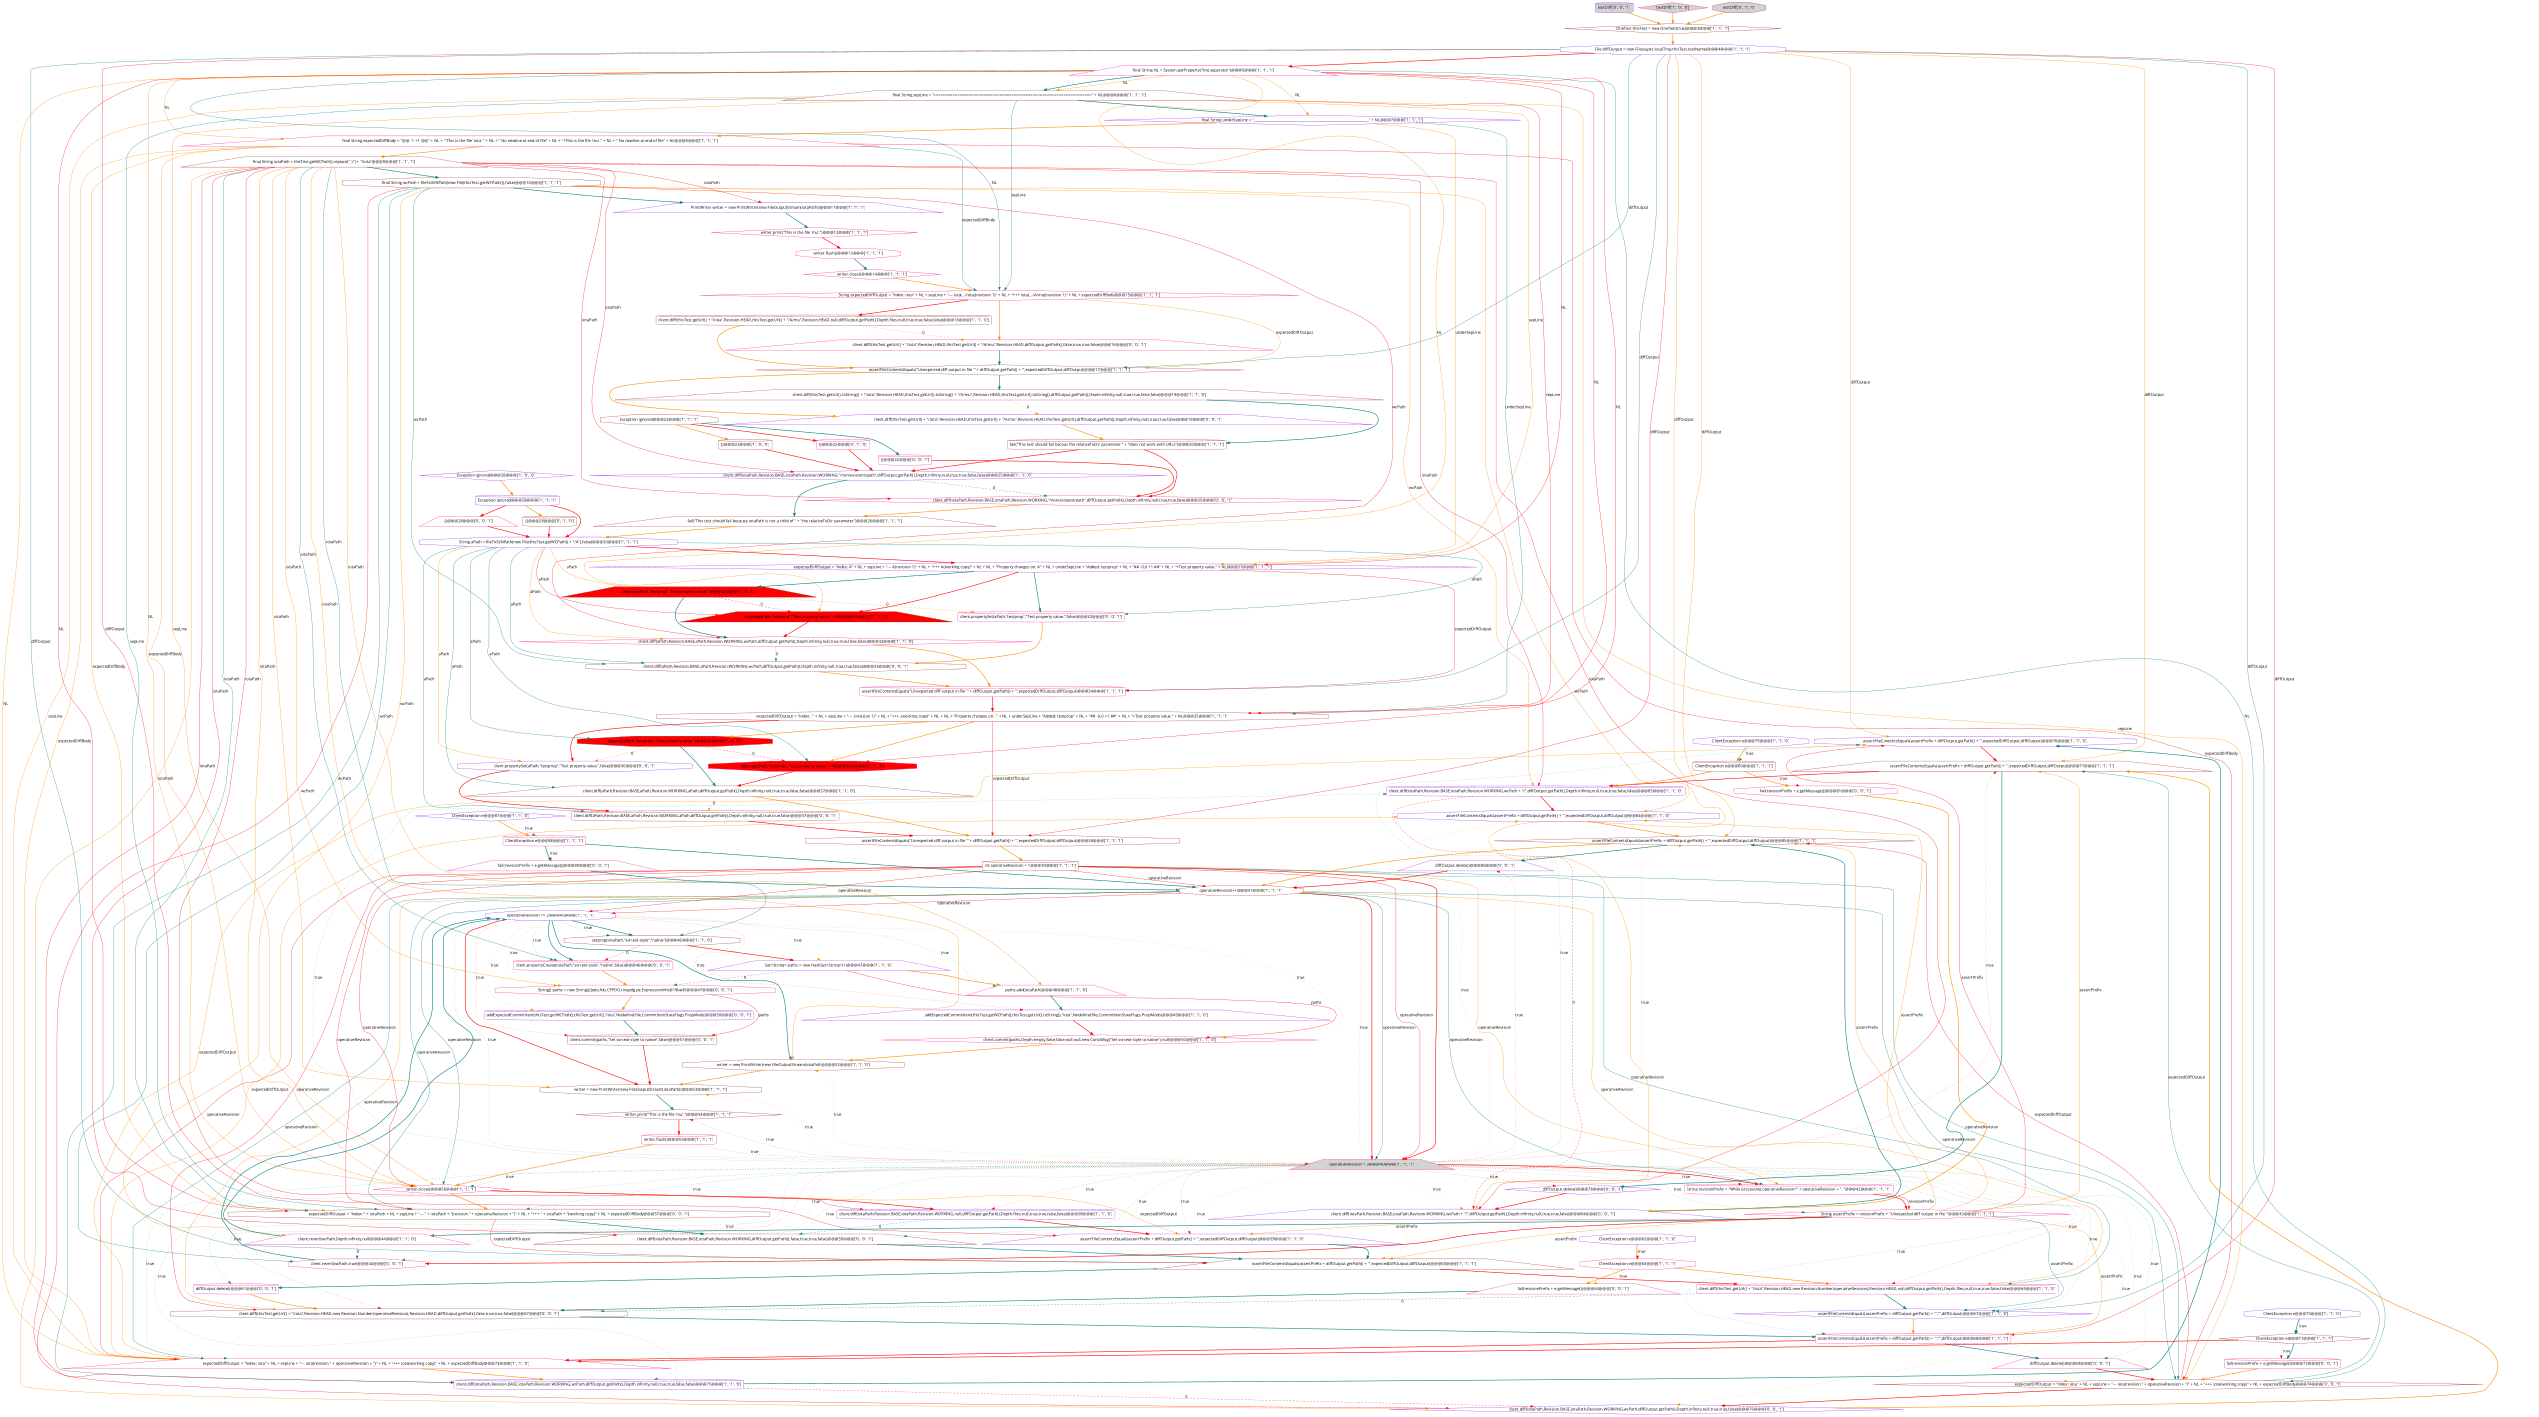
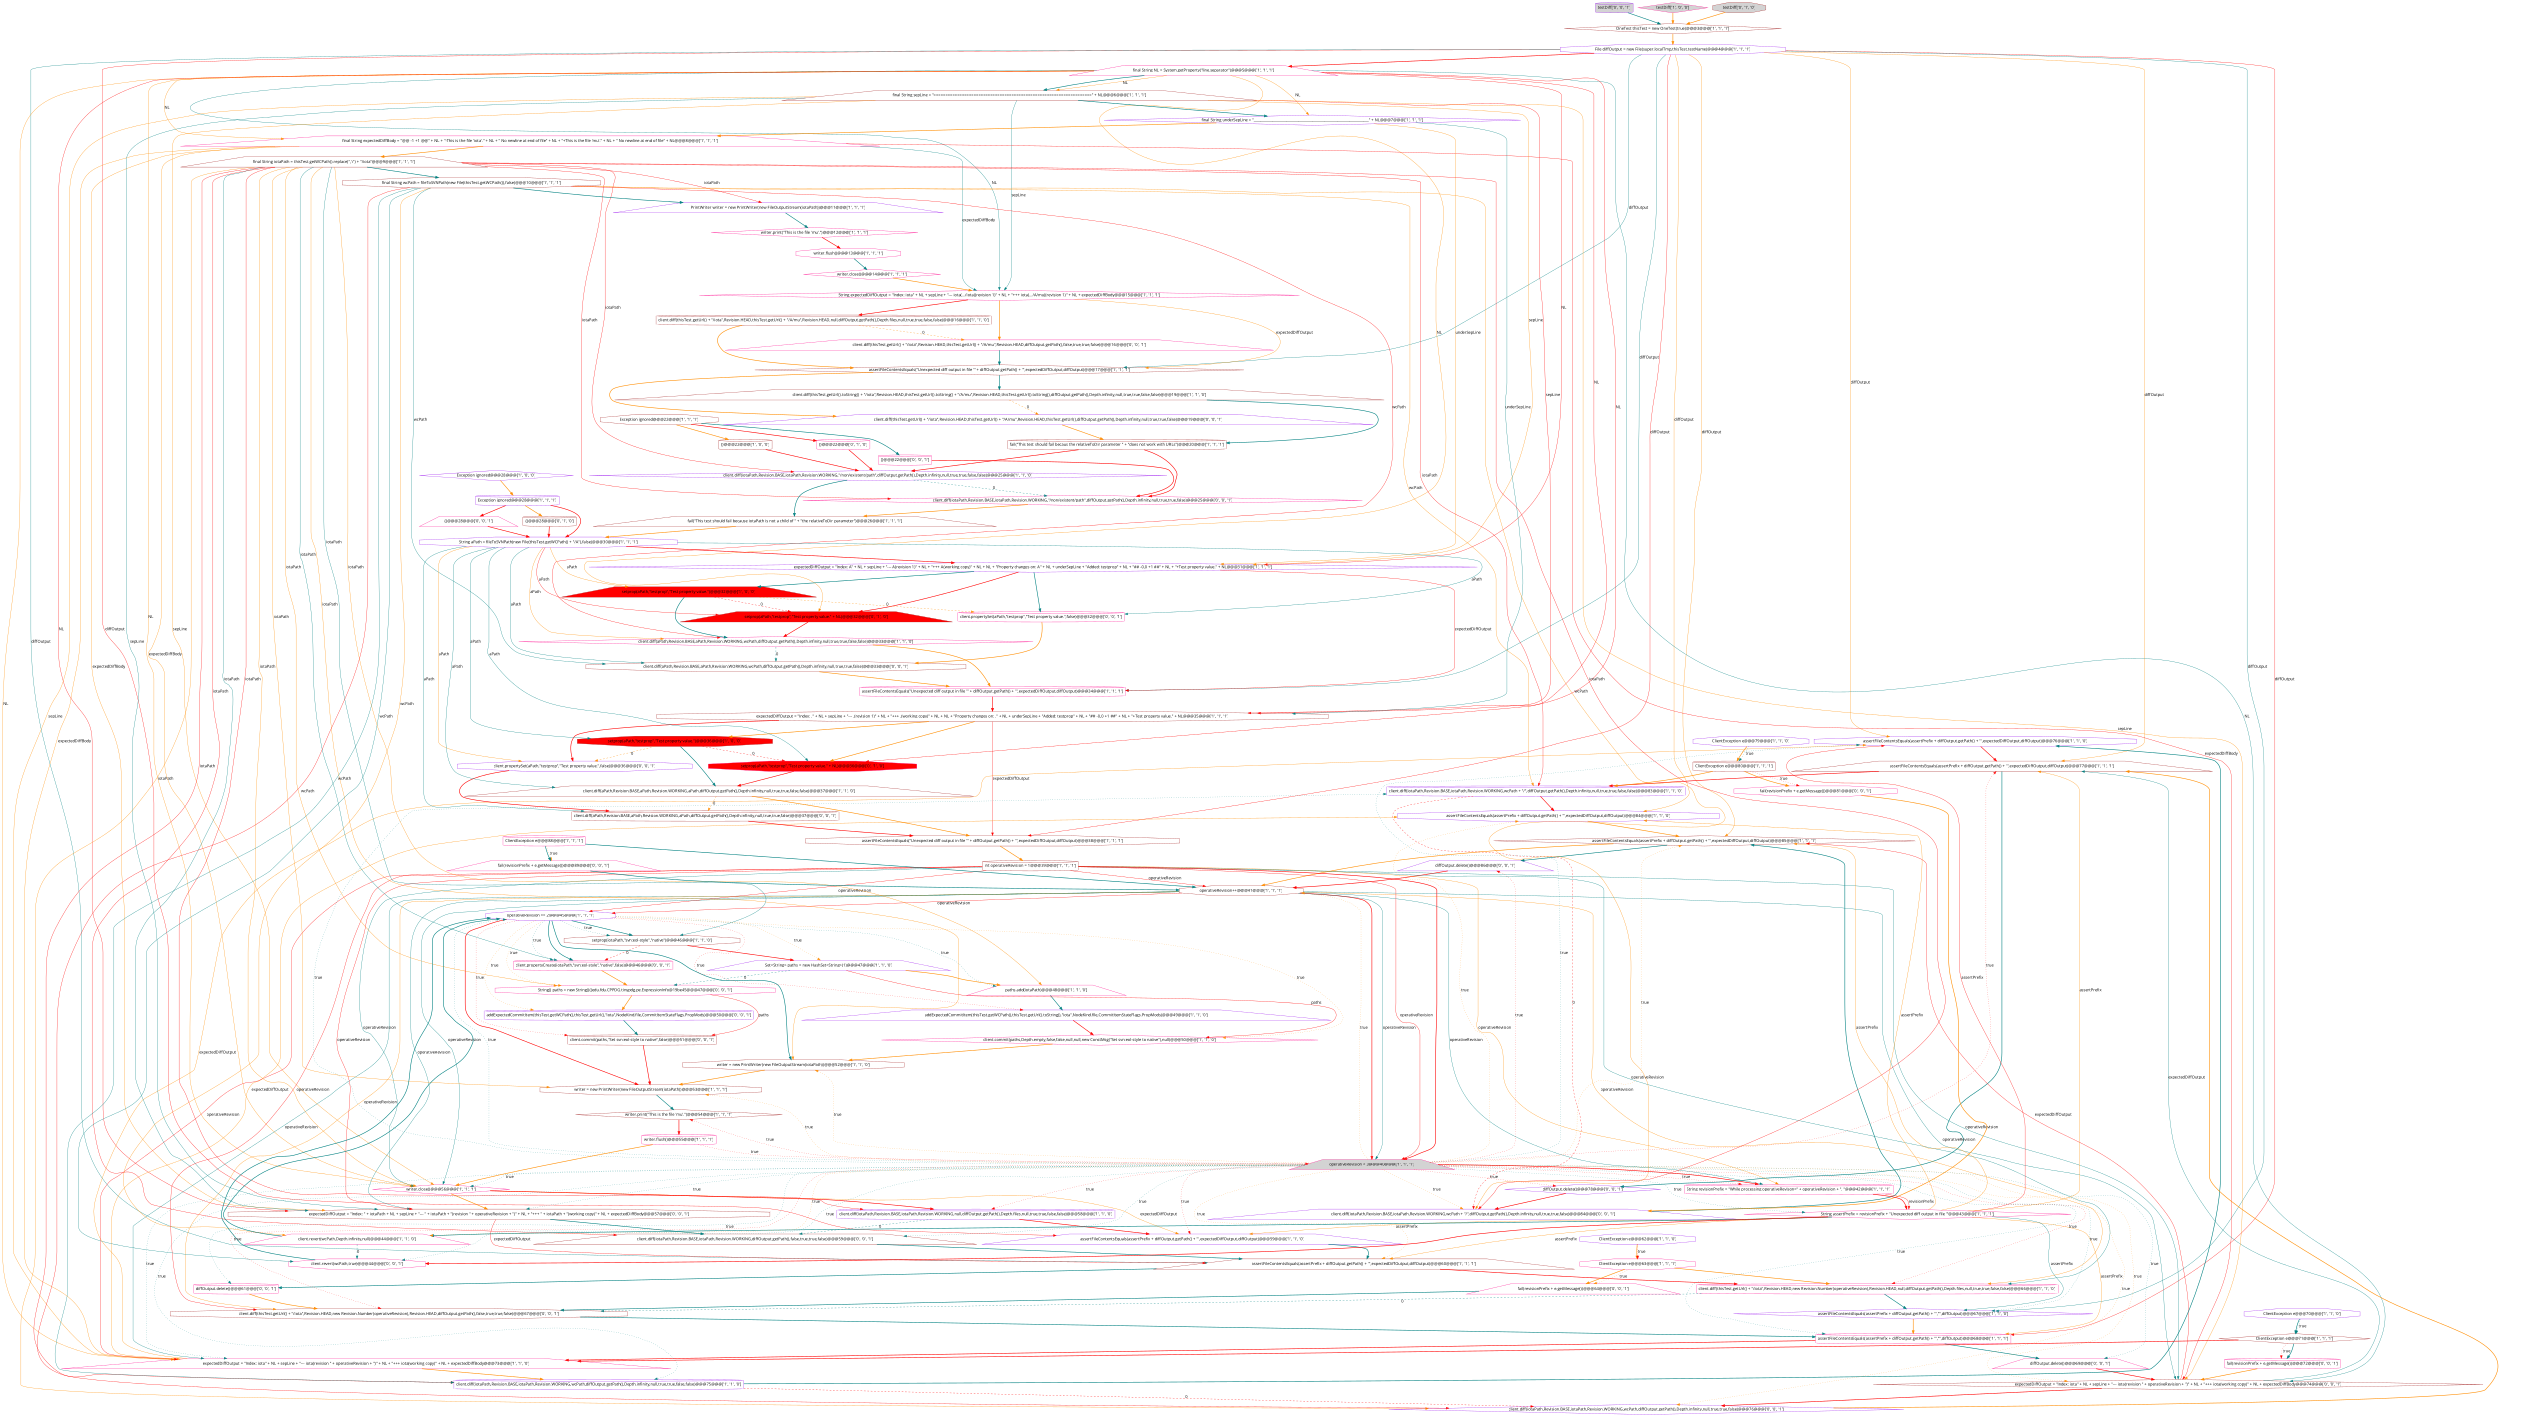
(1643, 18) -> (1643, 18)
(491, 816) -> none
(480, 888) -> (480, 888)
